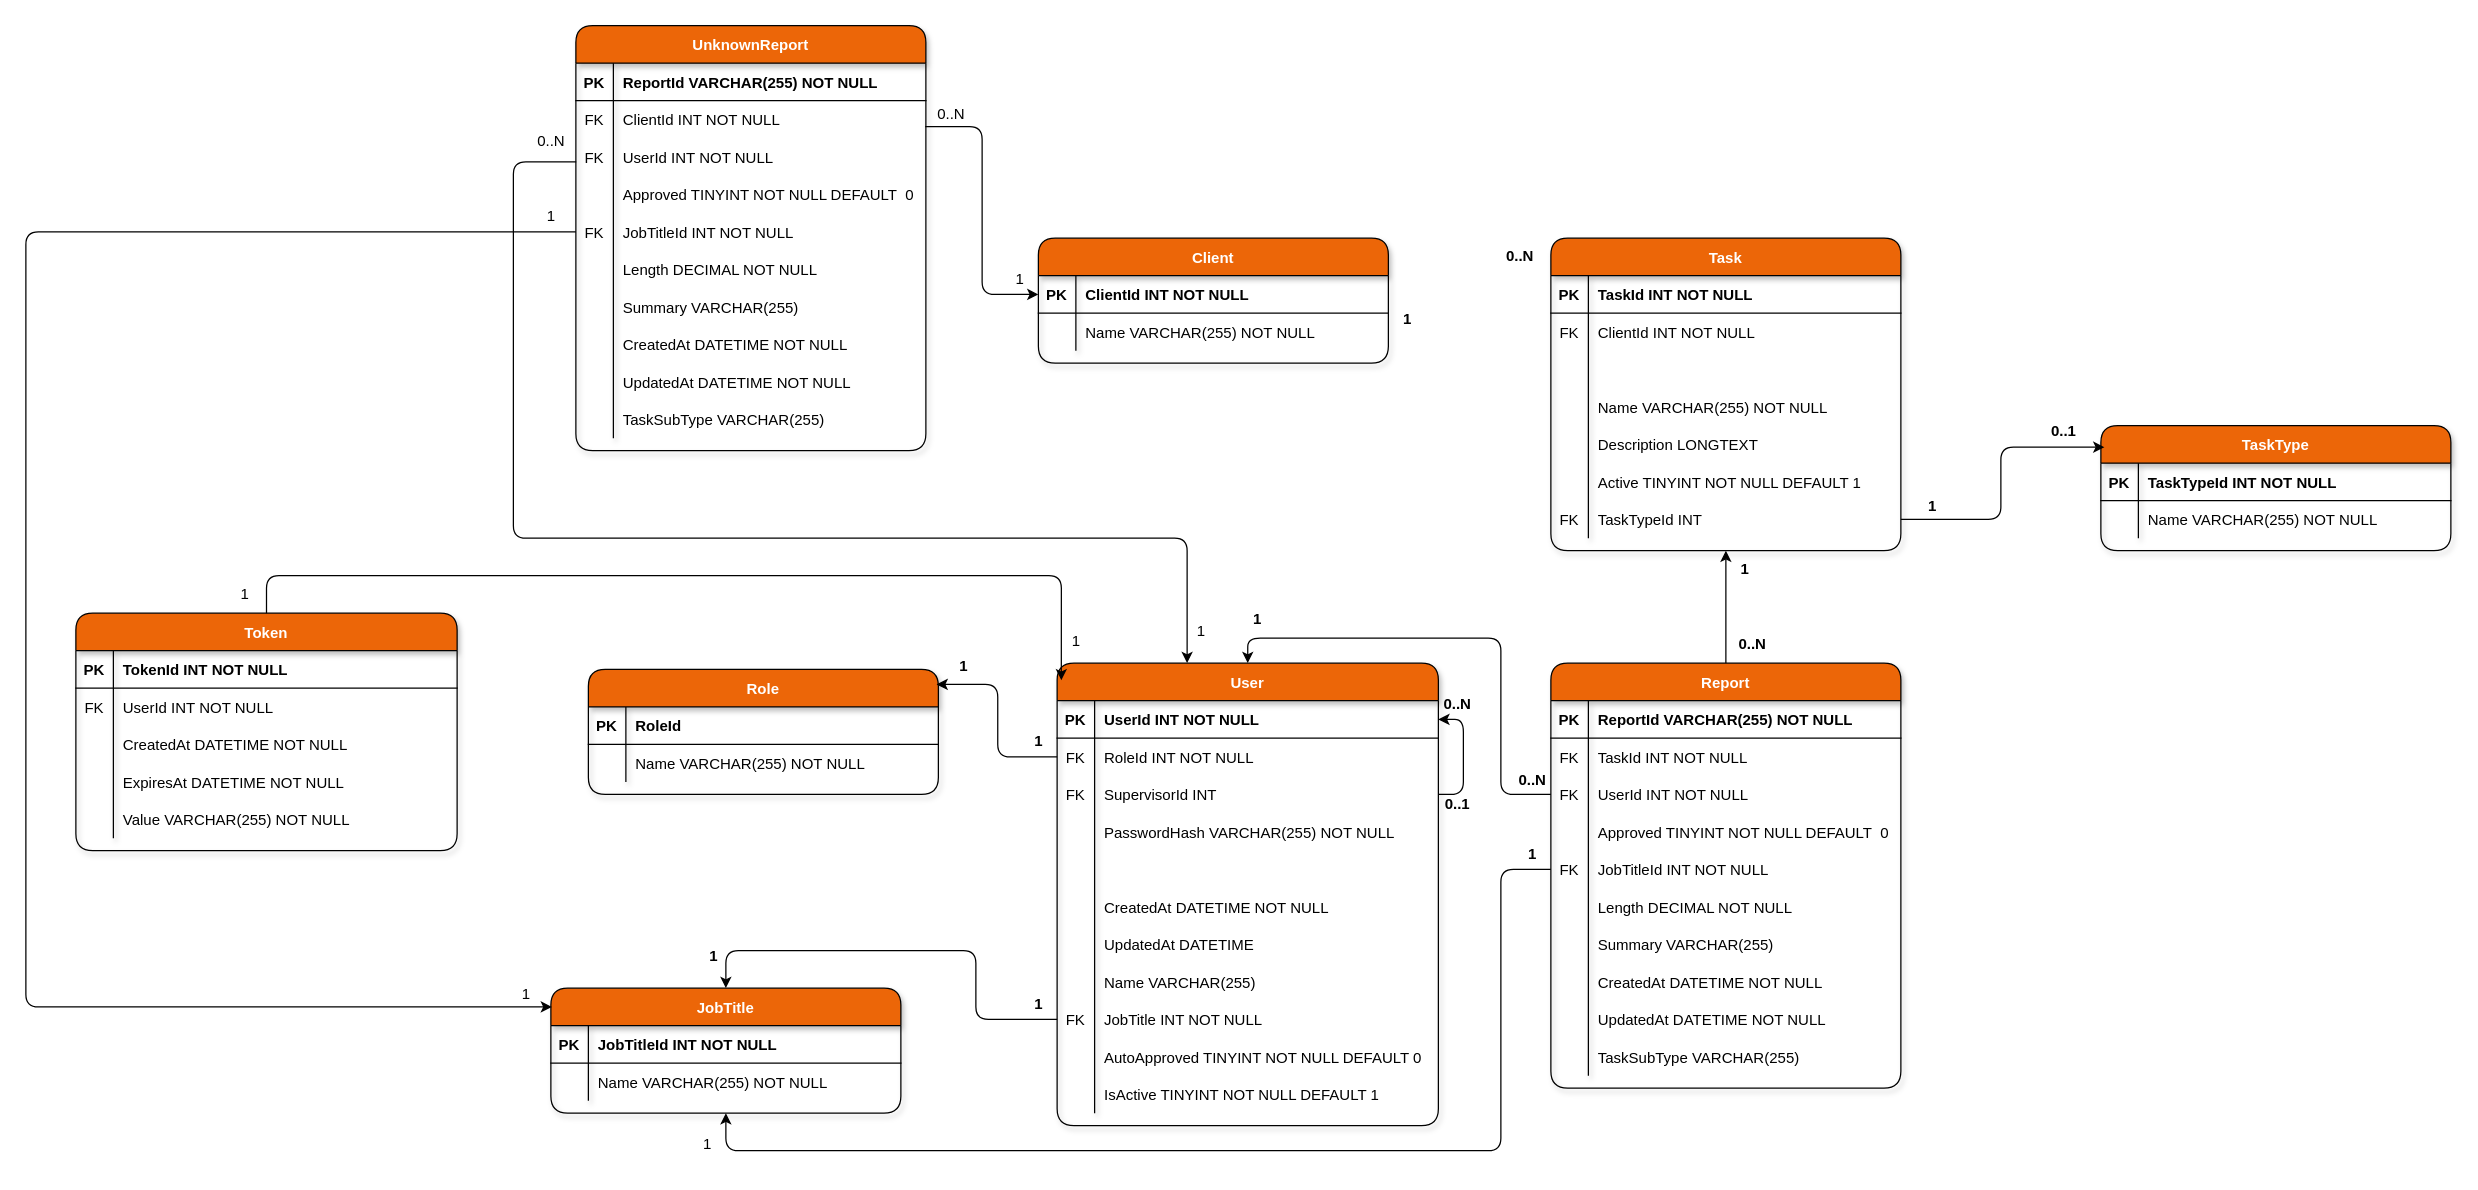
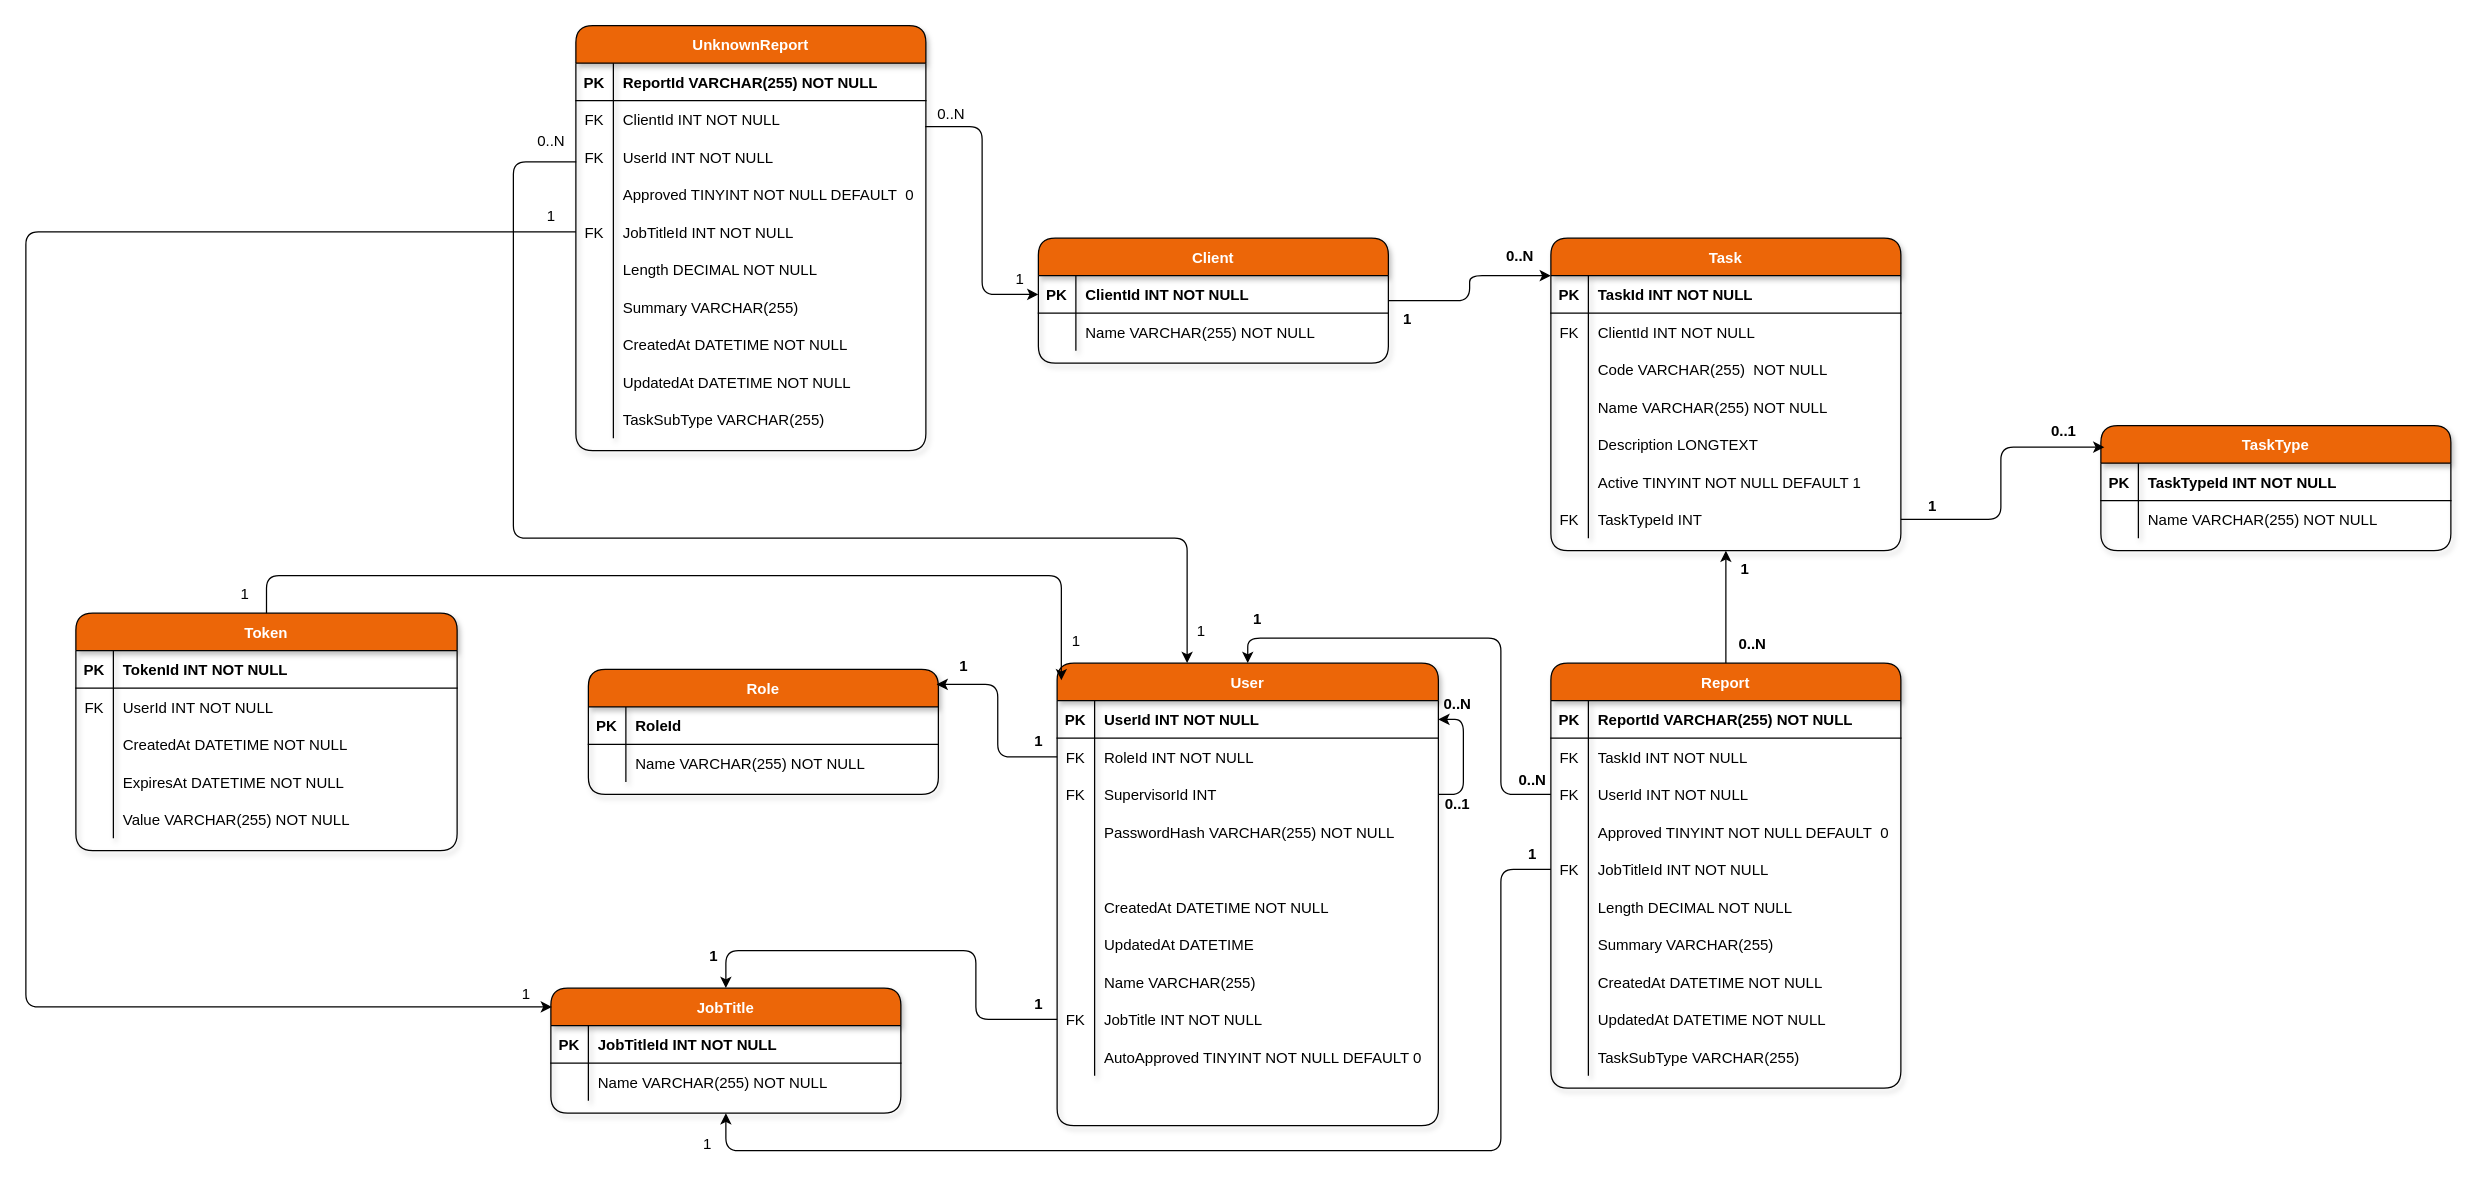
none -> (1469, 289)
none -> (1744, 369)
(1266, 1094) -> none
